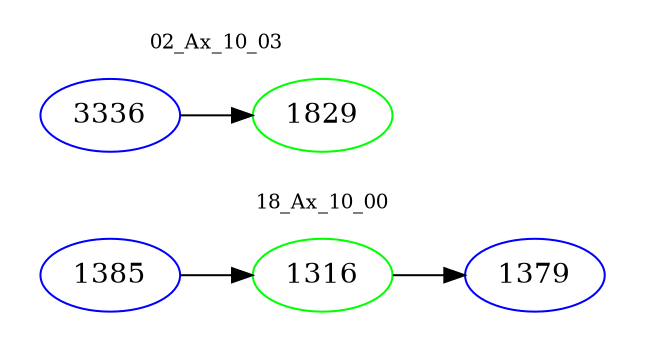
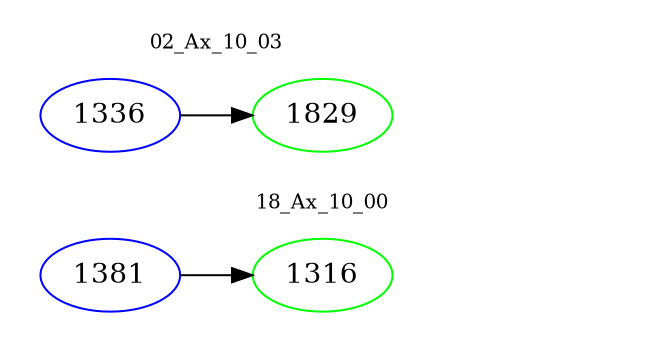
(110, 115) -> (110, 115)
(110, 275) -> (110, 275)
(535, 275) -> none
